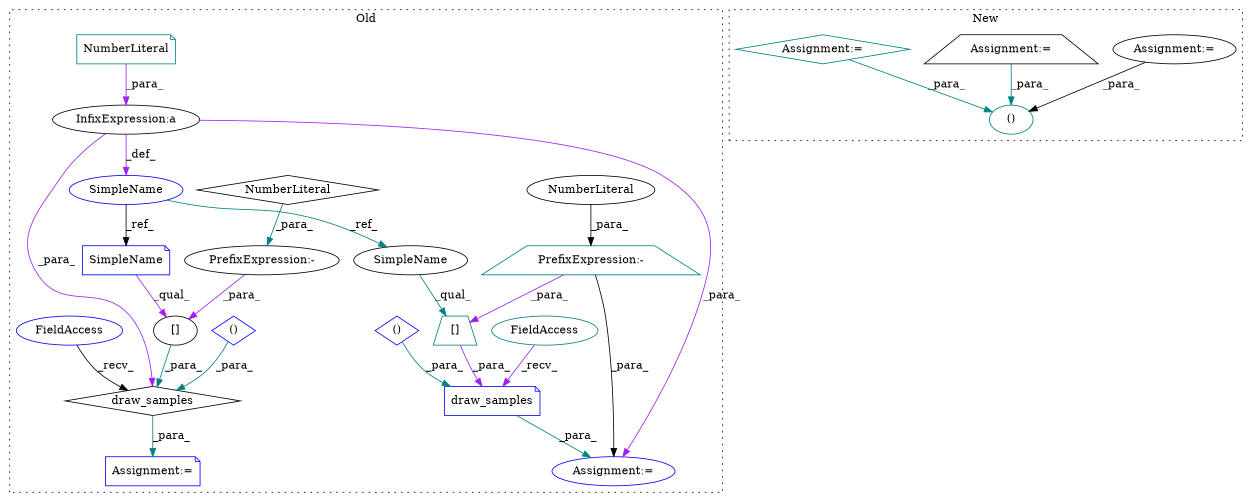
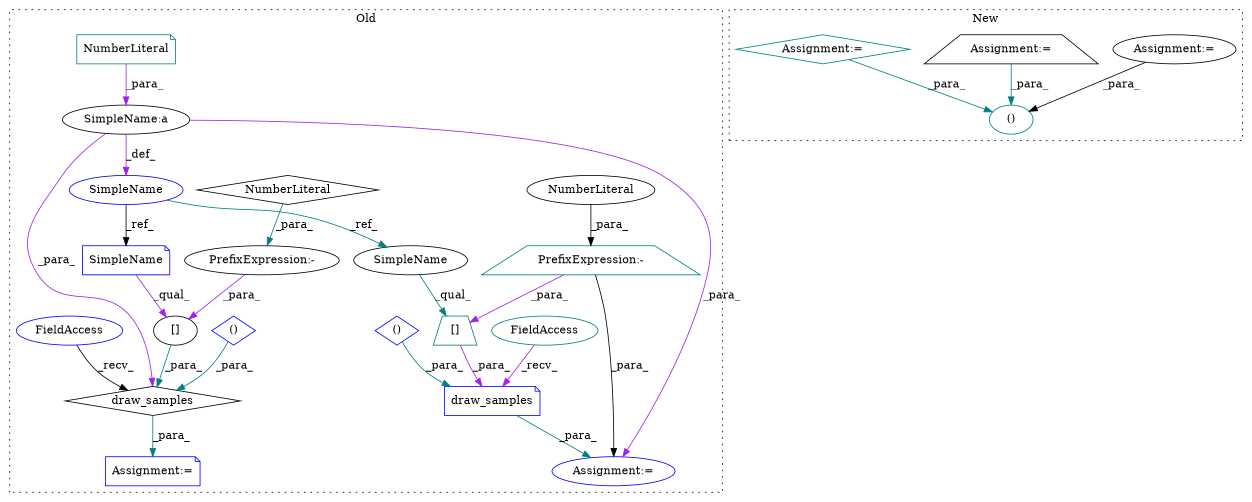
(126, 120) -> (126, 120)
